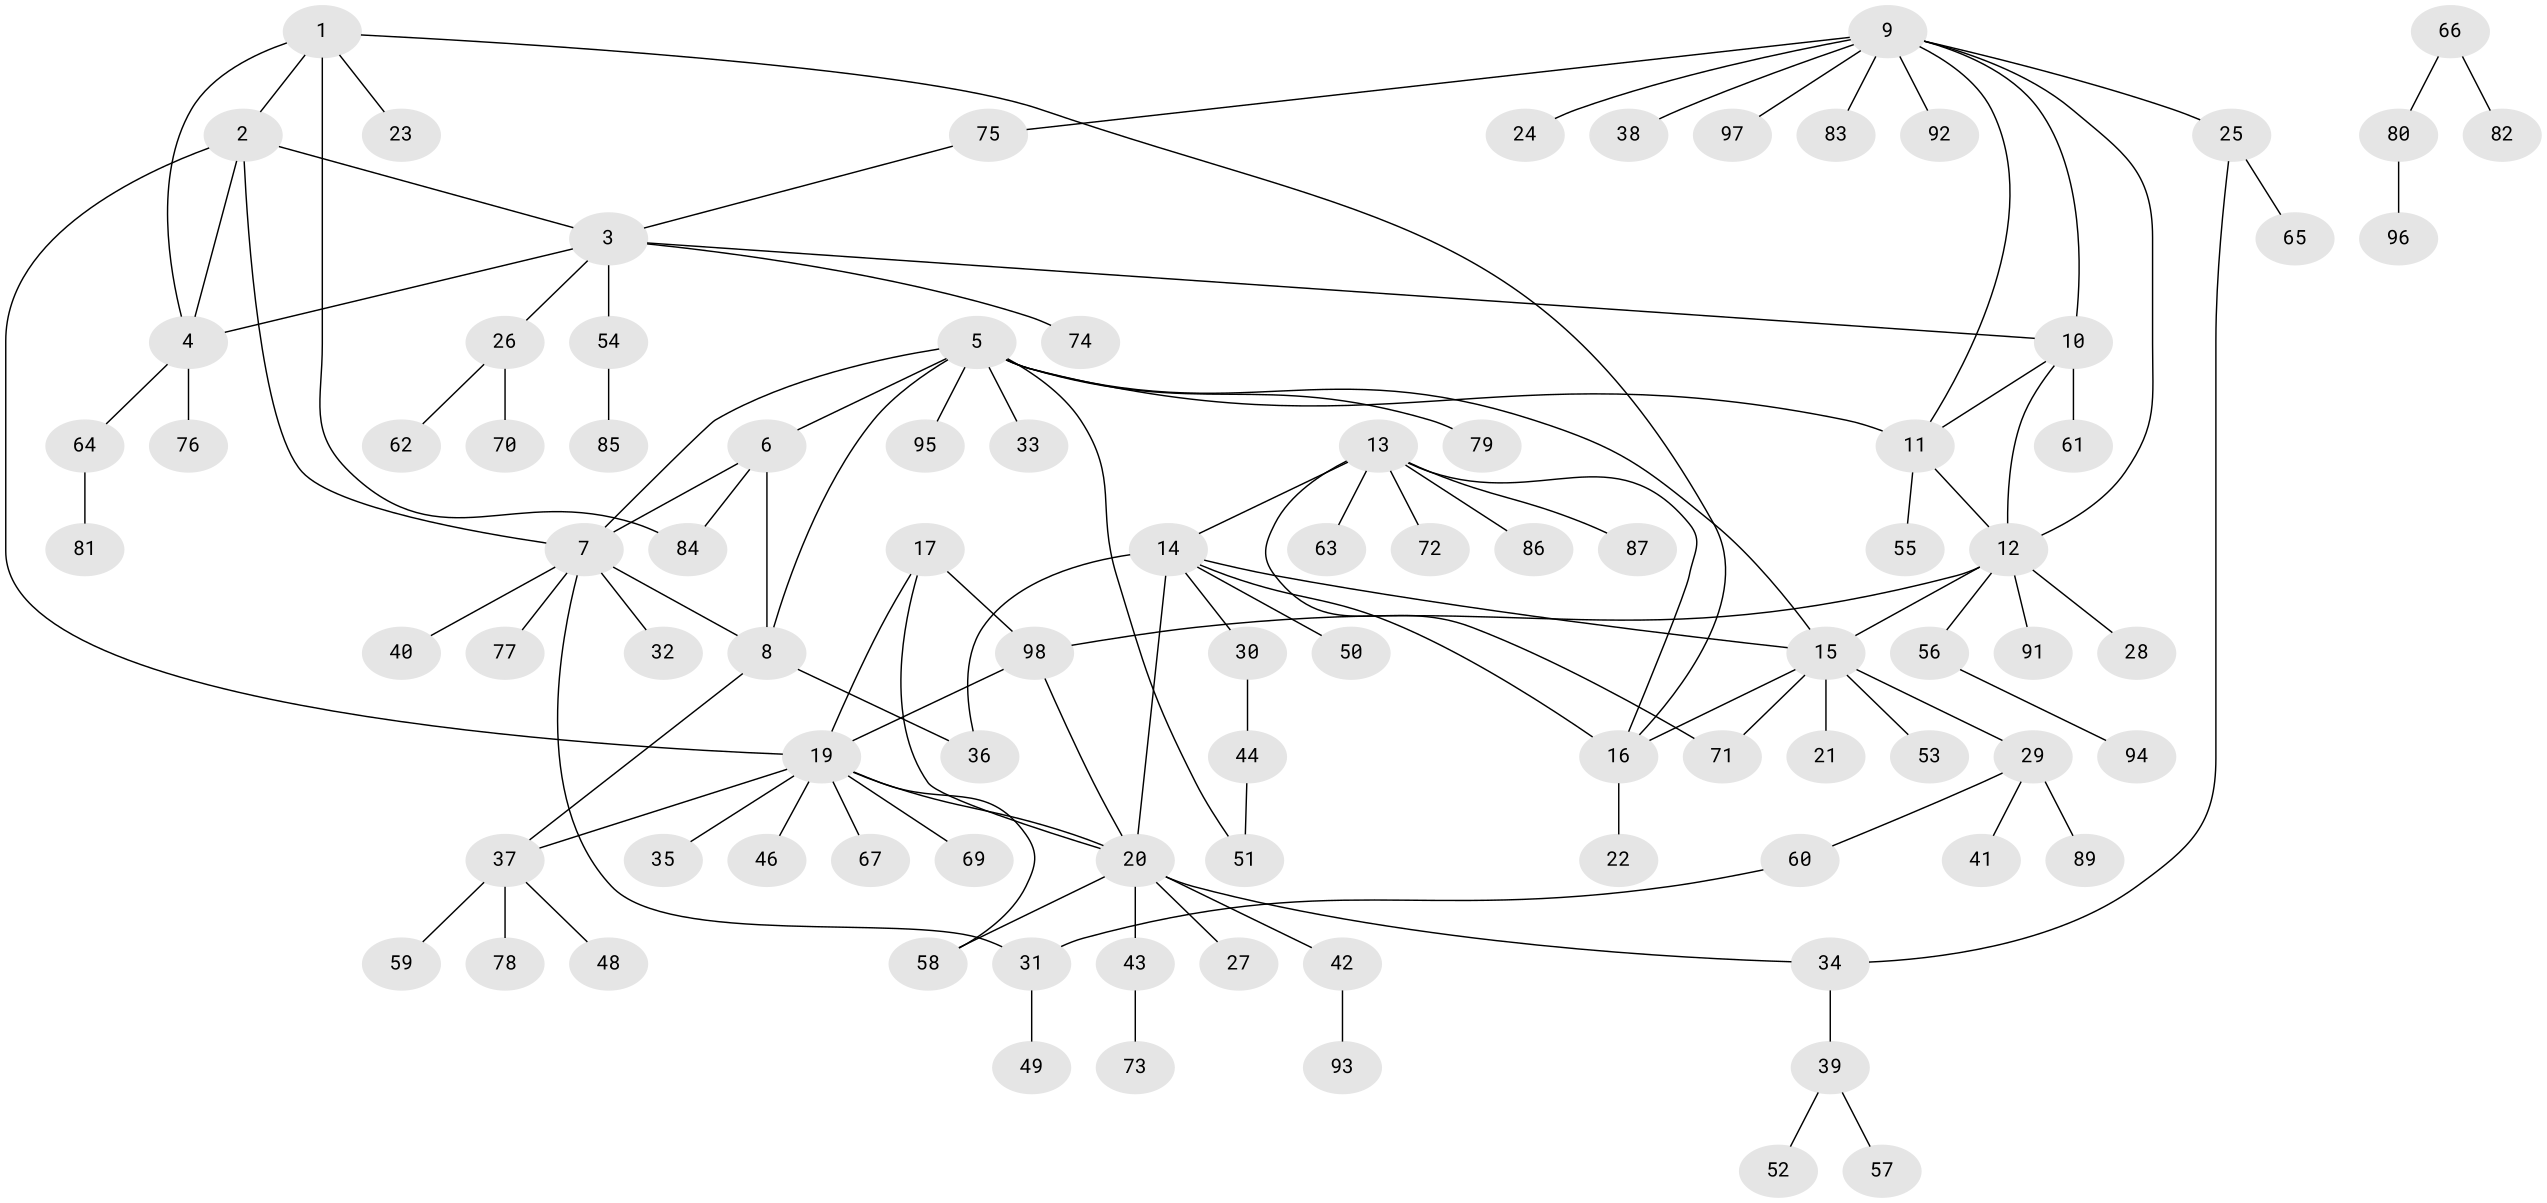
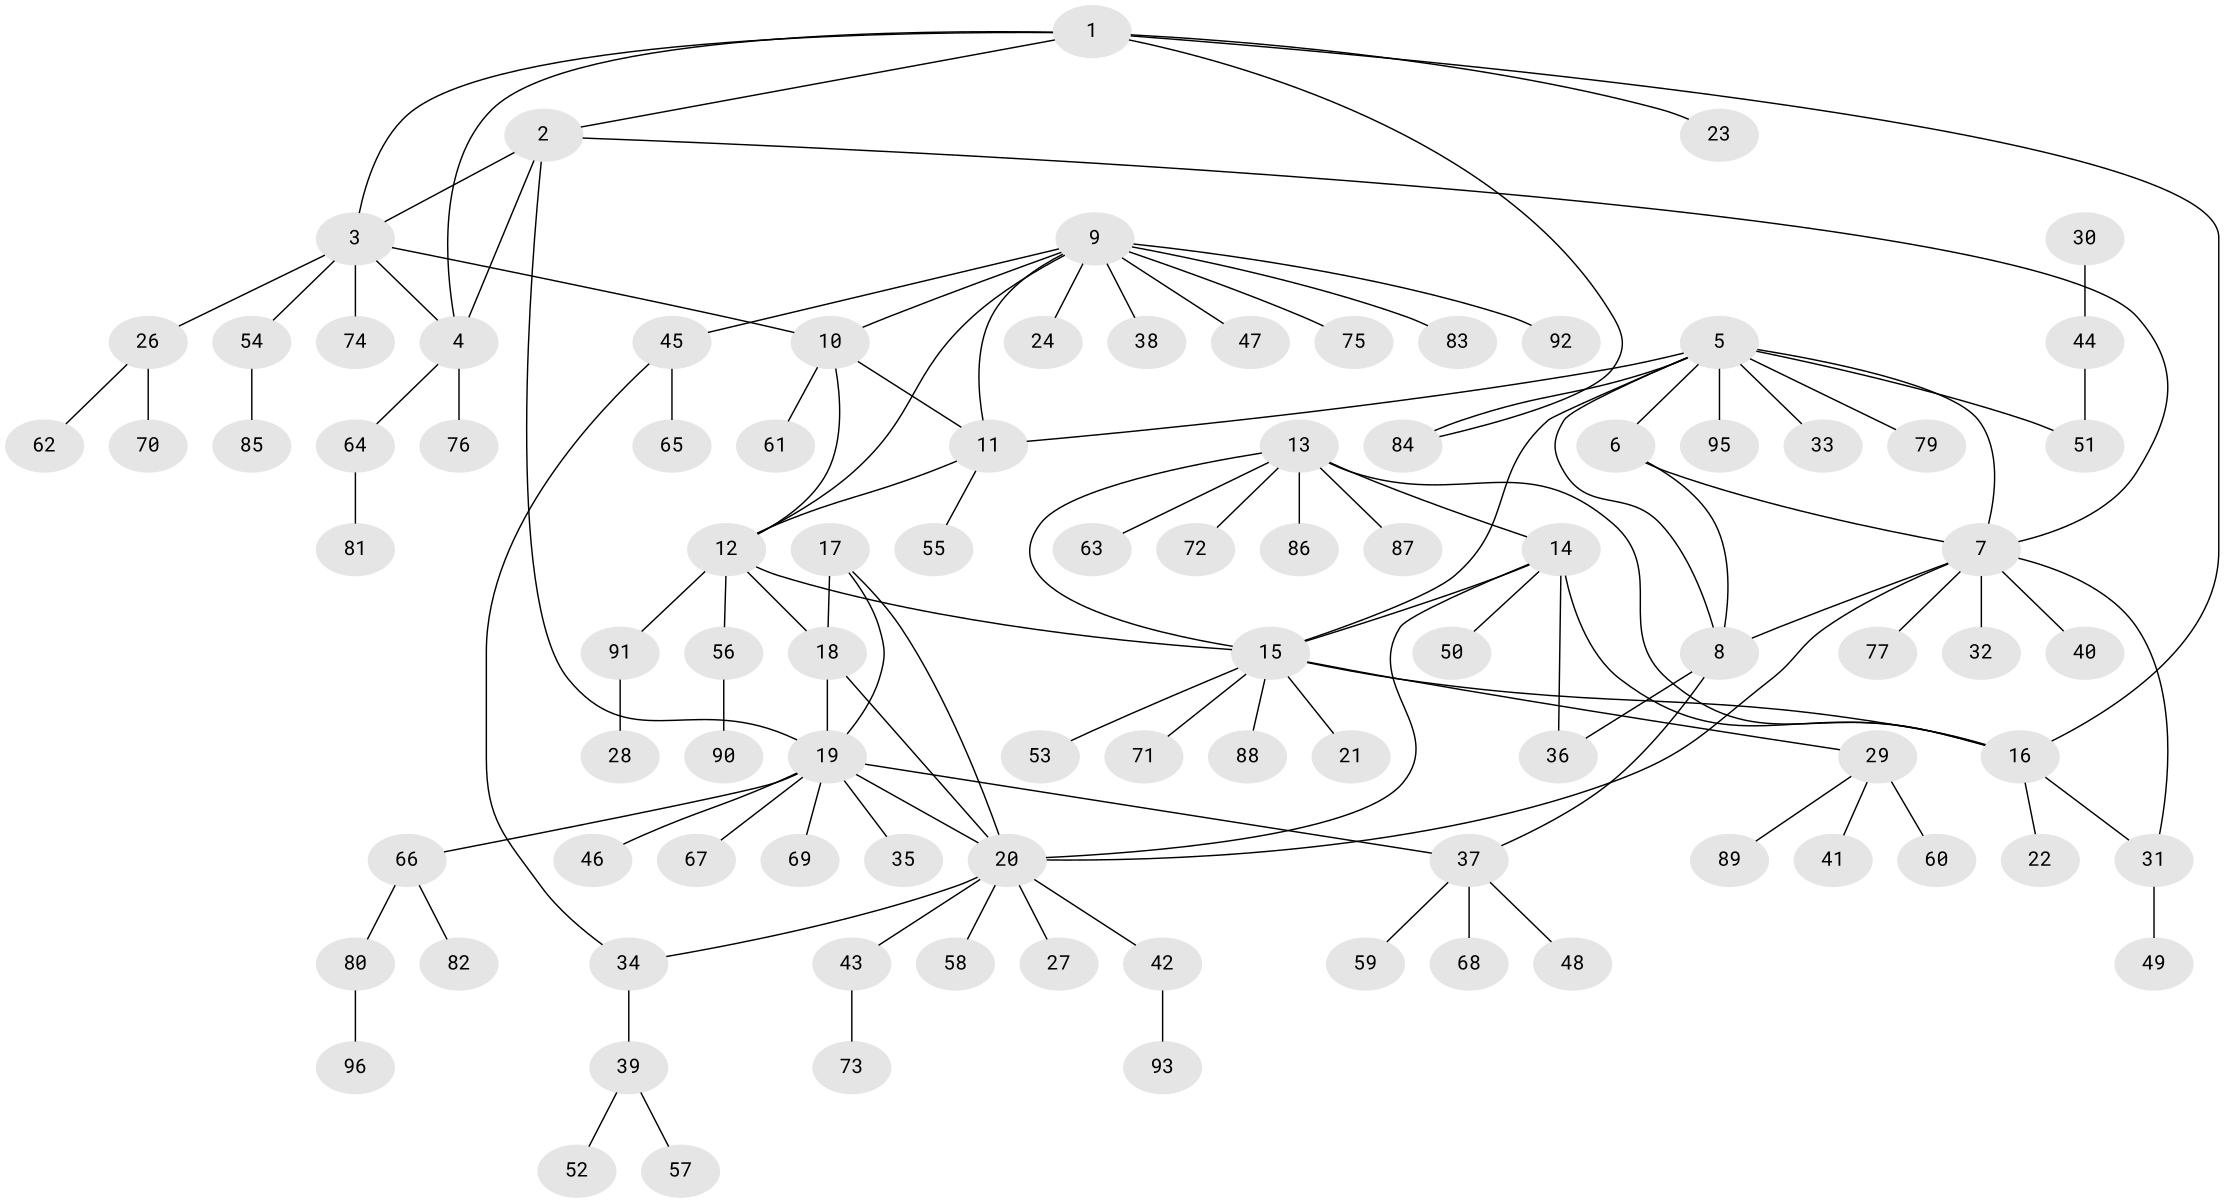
(1732, 135) -> (1250, 342)
(2232, 135) -> (672, 342)
(798, 187) -> (574, 60)
(727, 498) -> (1542, 398)
(1208, 601) -> none
(2073, 601) -> (620, 705)
(1475, 629) -> (1035, 537)
(1035, 653) -> (827, 653)
none -> (1248, 757)
(2137, 757) -> (724, 757)
none -> (1531, 807)
(1028, 839) -> (622, 817)
(1411, 900) -> (2087, 809)
(505, 964) -> (1469, 964)
